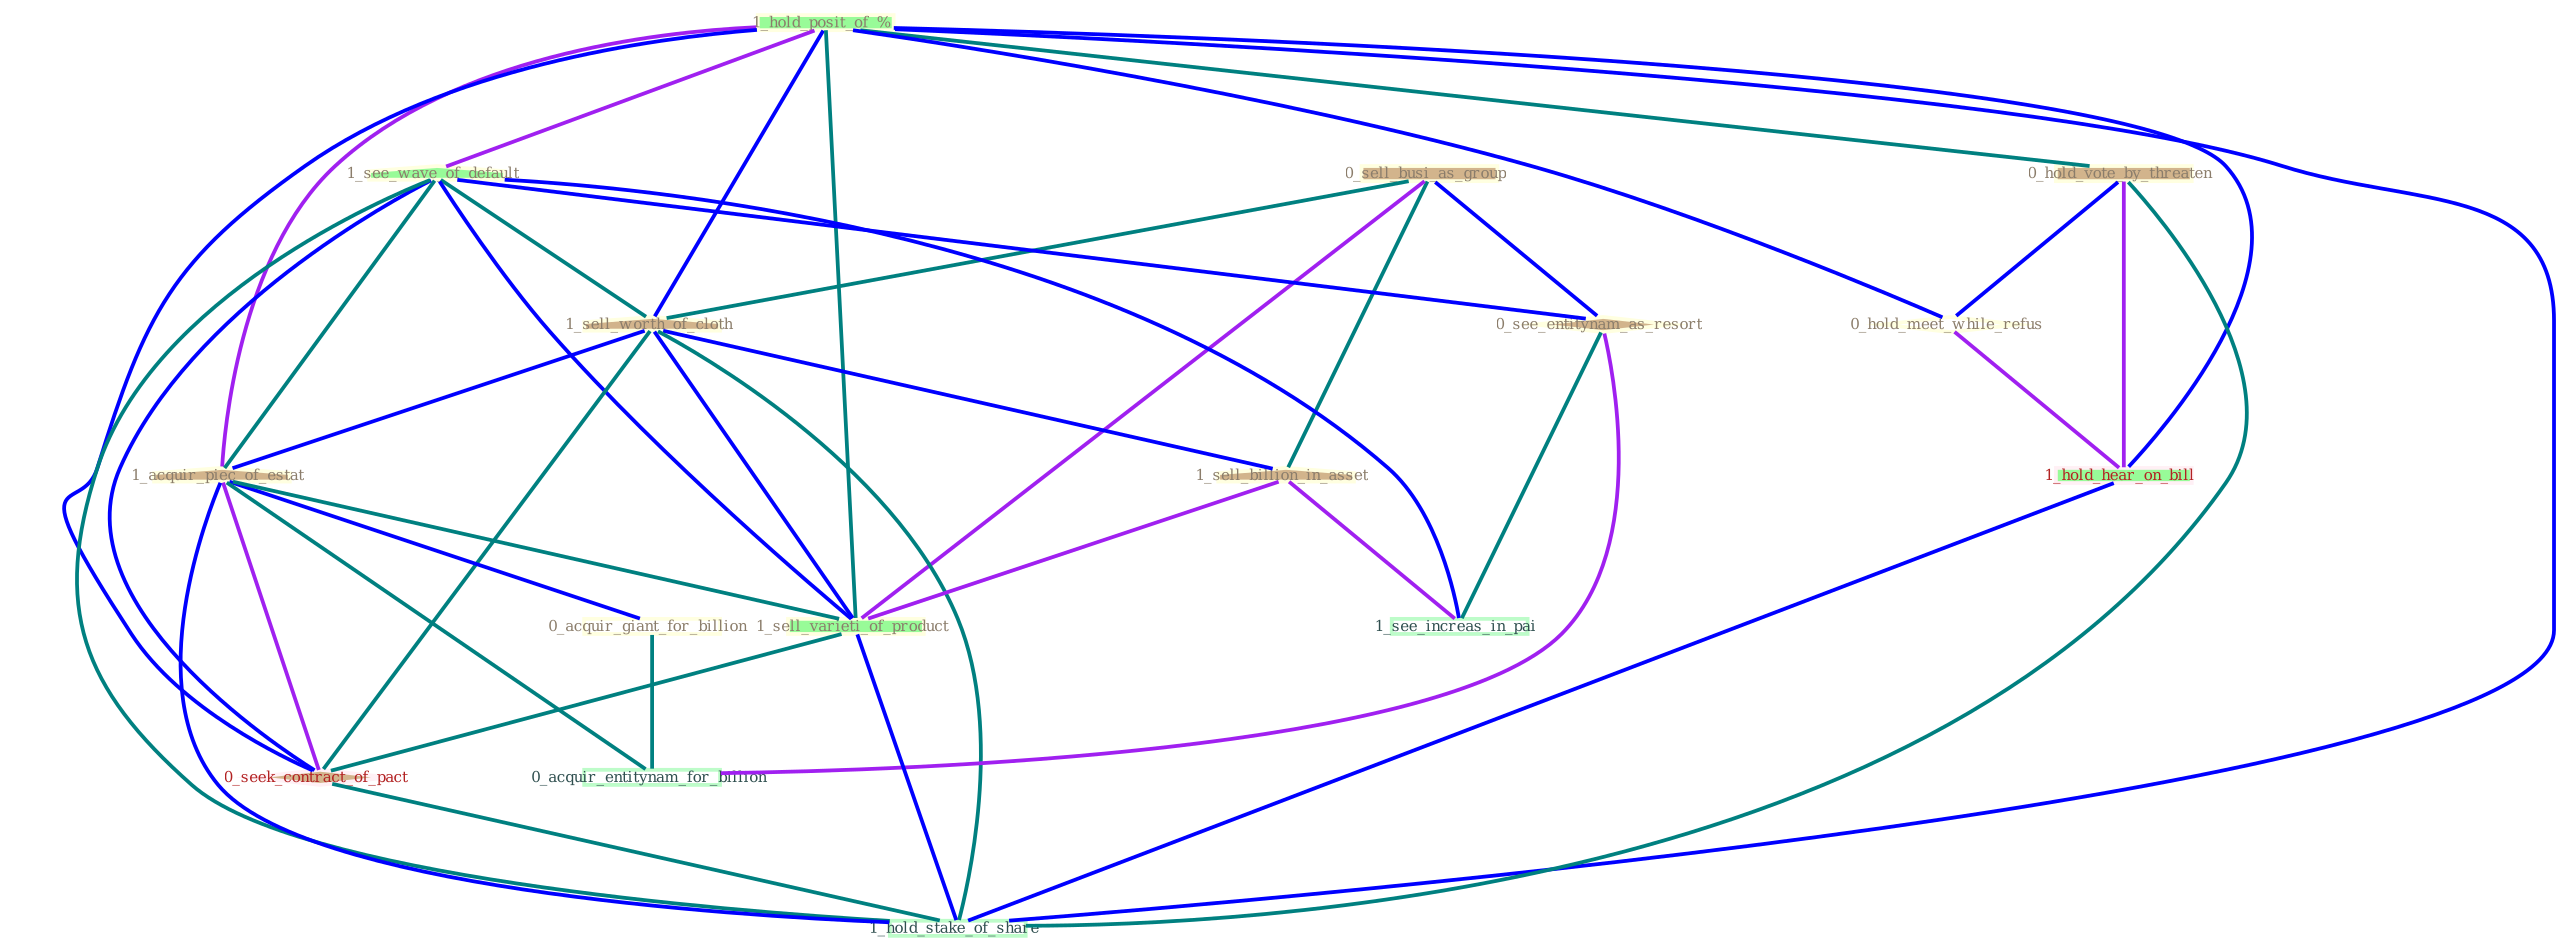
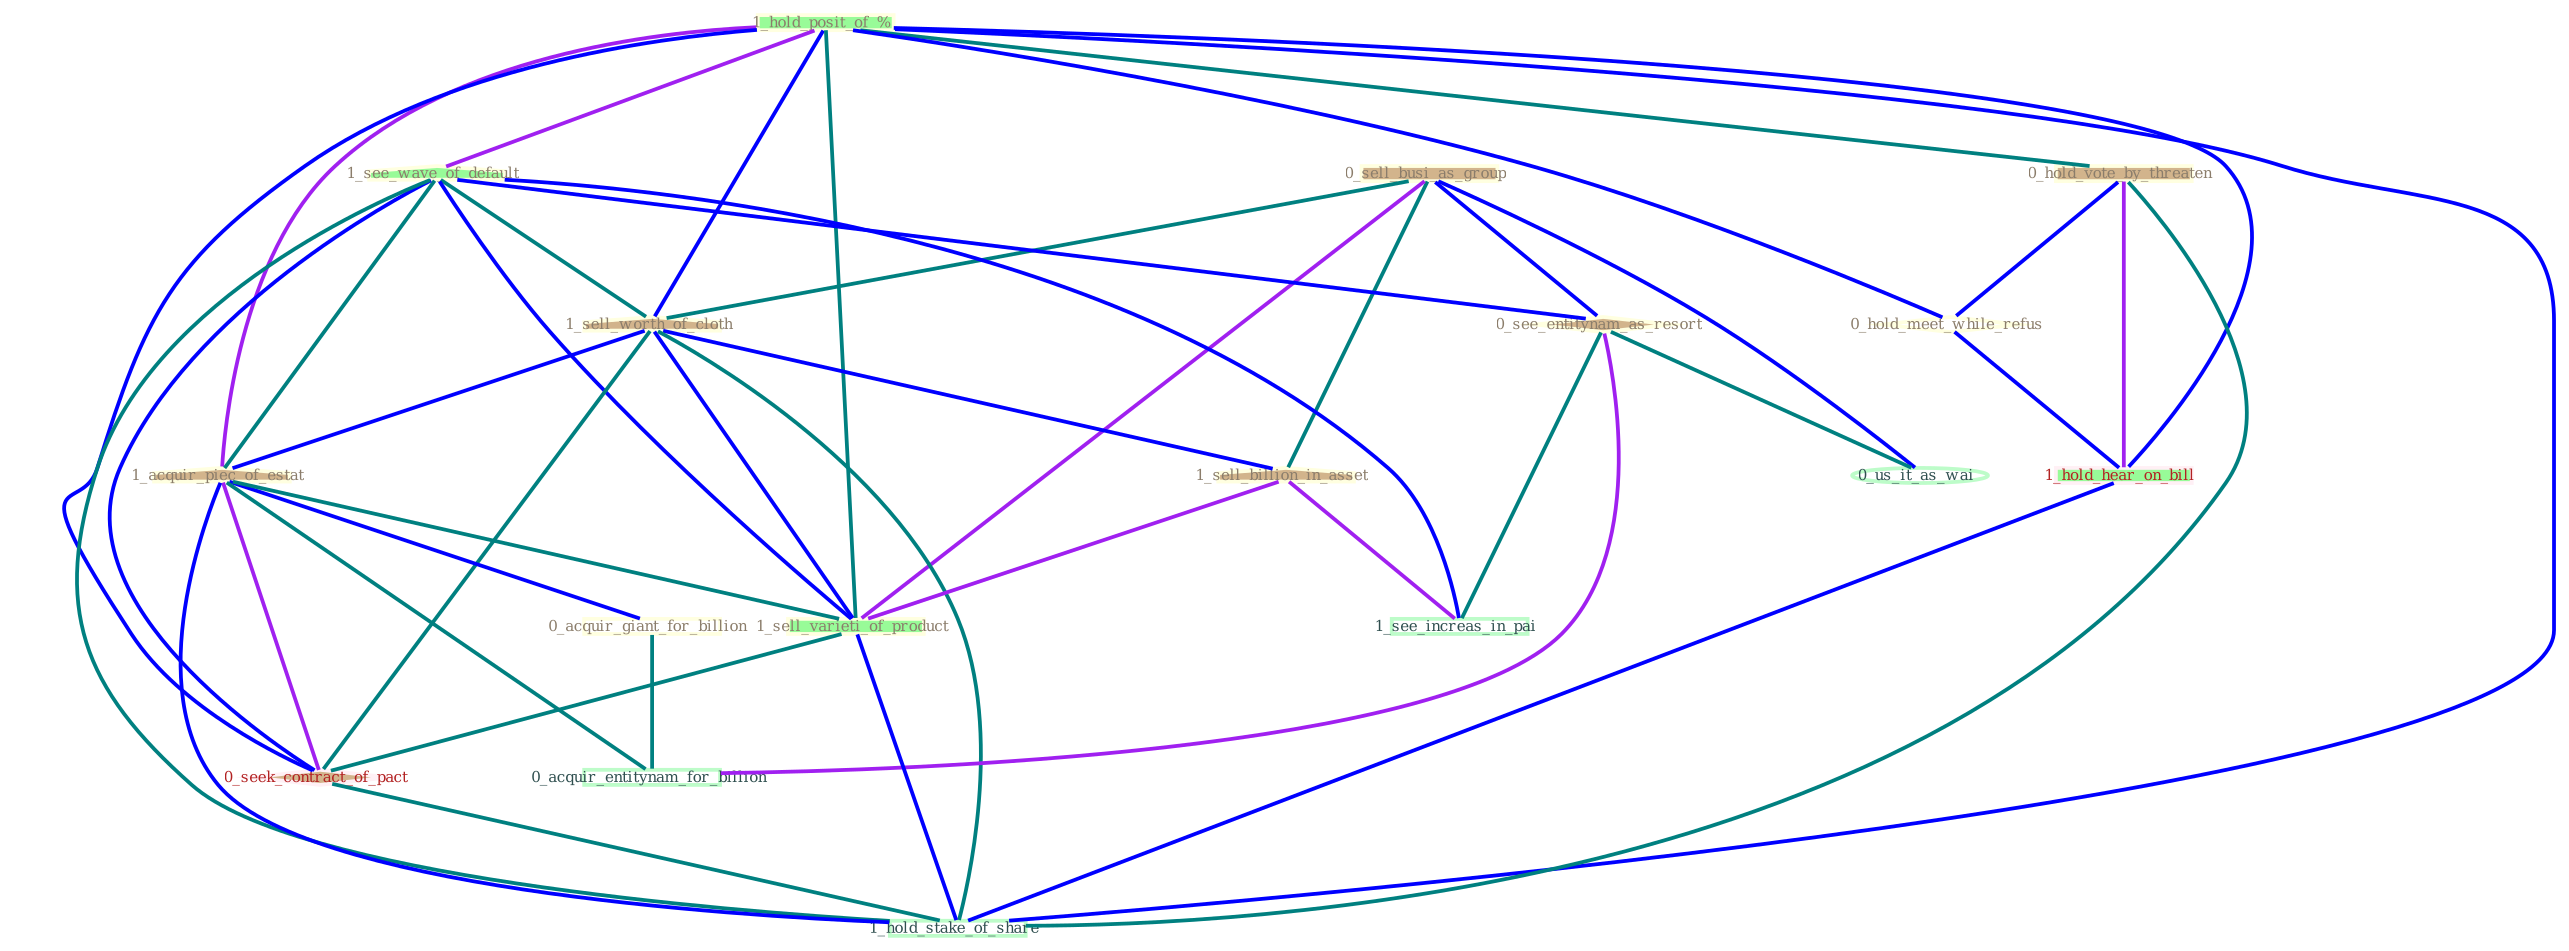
(2037, 400) -> (2037, 400)
none -> (1920, 475)
